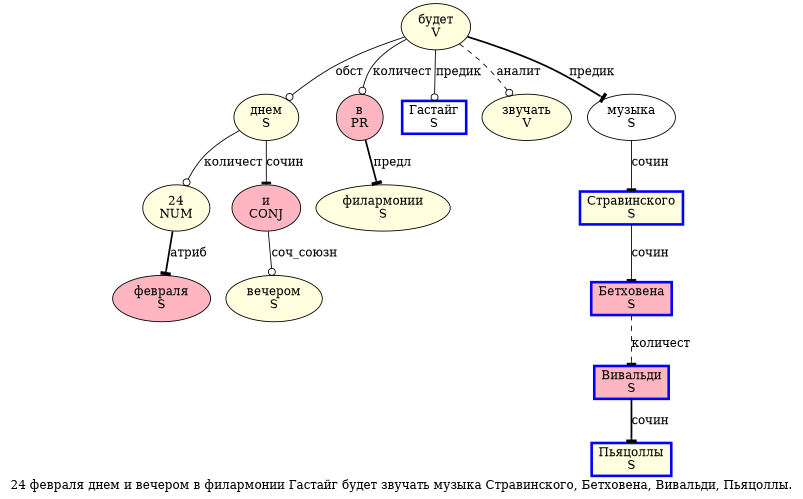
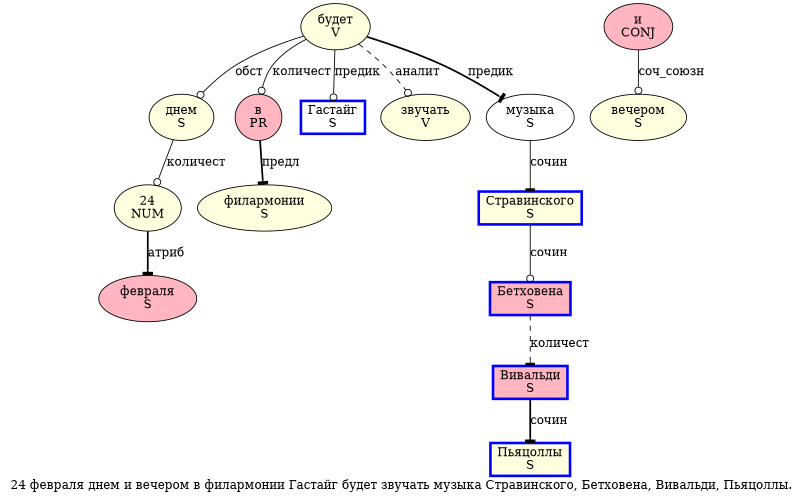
(266, 160) -> none
(631, 251) -> (530, 250)
